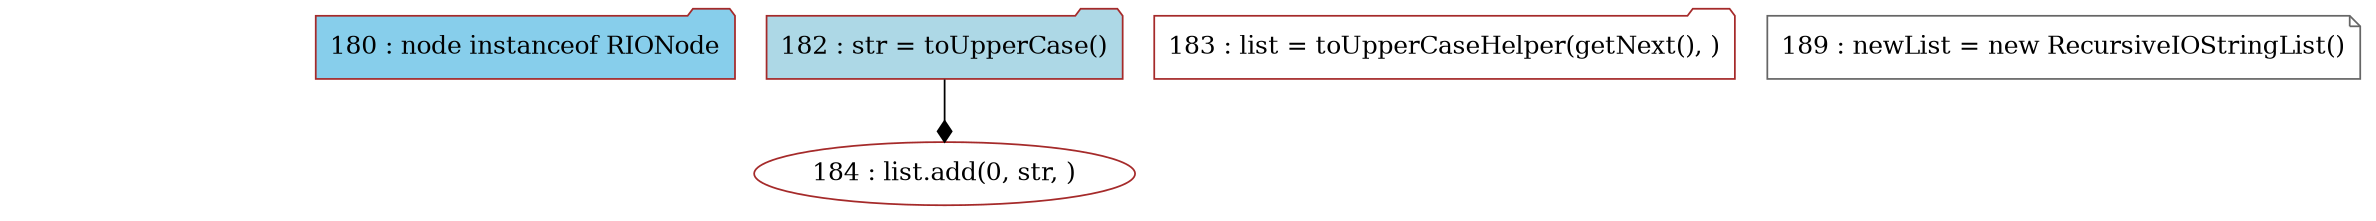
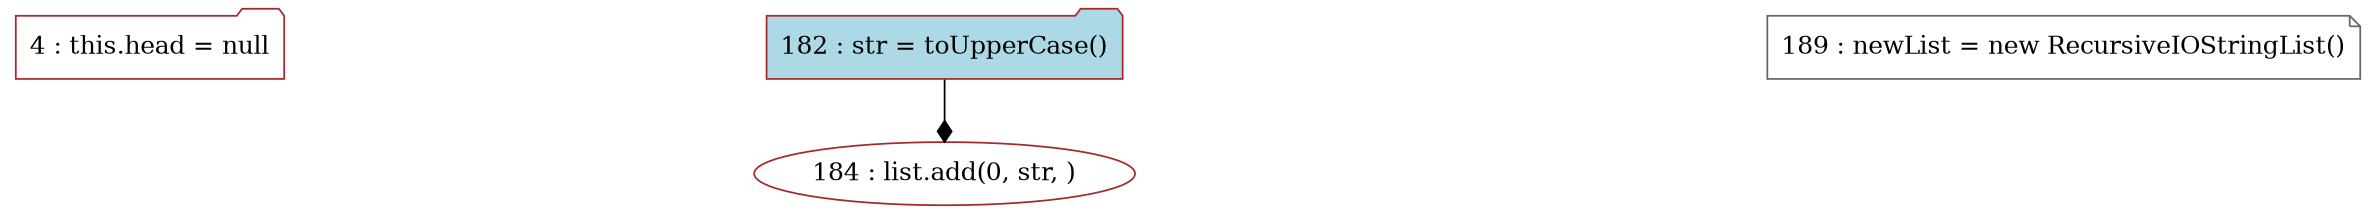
none -> (150, 47)
(525, 47) -> none
(1445, 47) -> none
